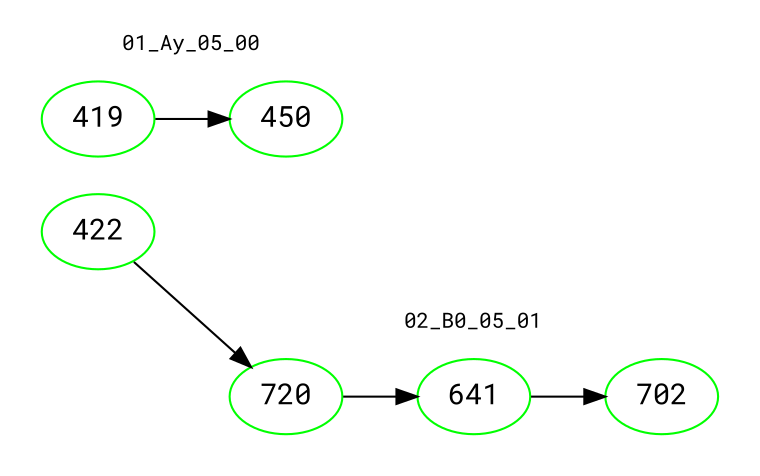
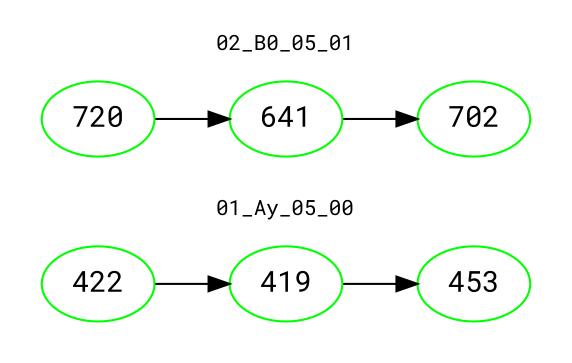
(286, 119) -> (474, 284)
(185, 307) -> (182, 284)
